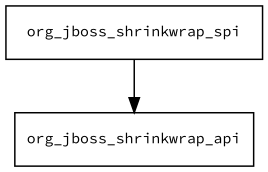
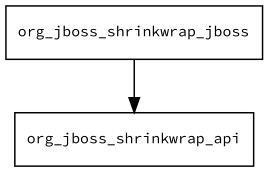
(134, 33) -> (134, 33)
